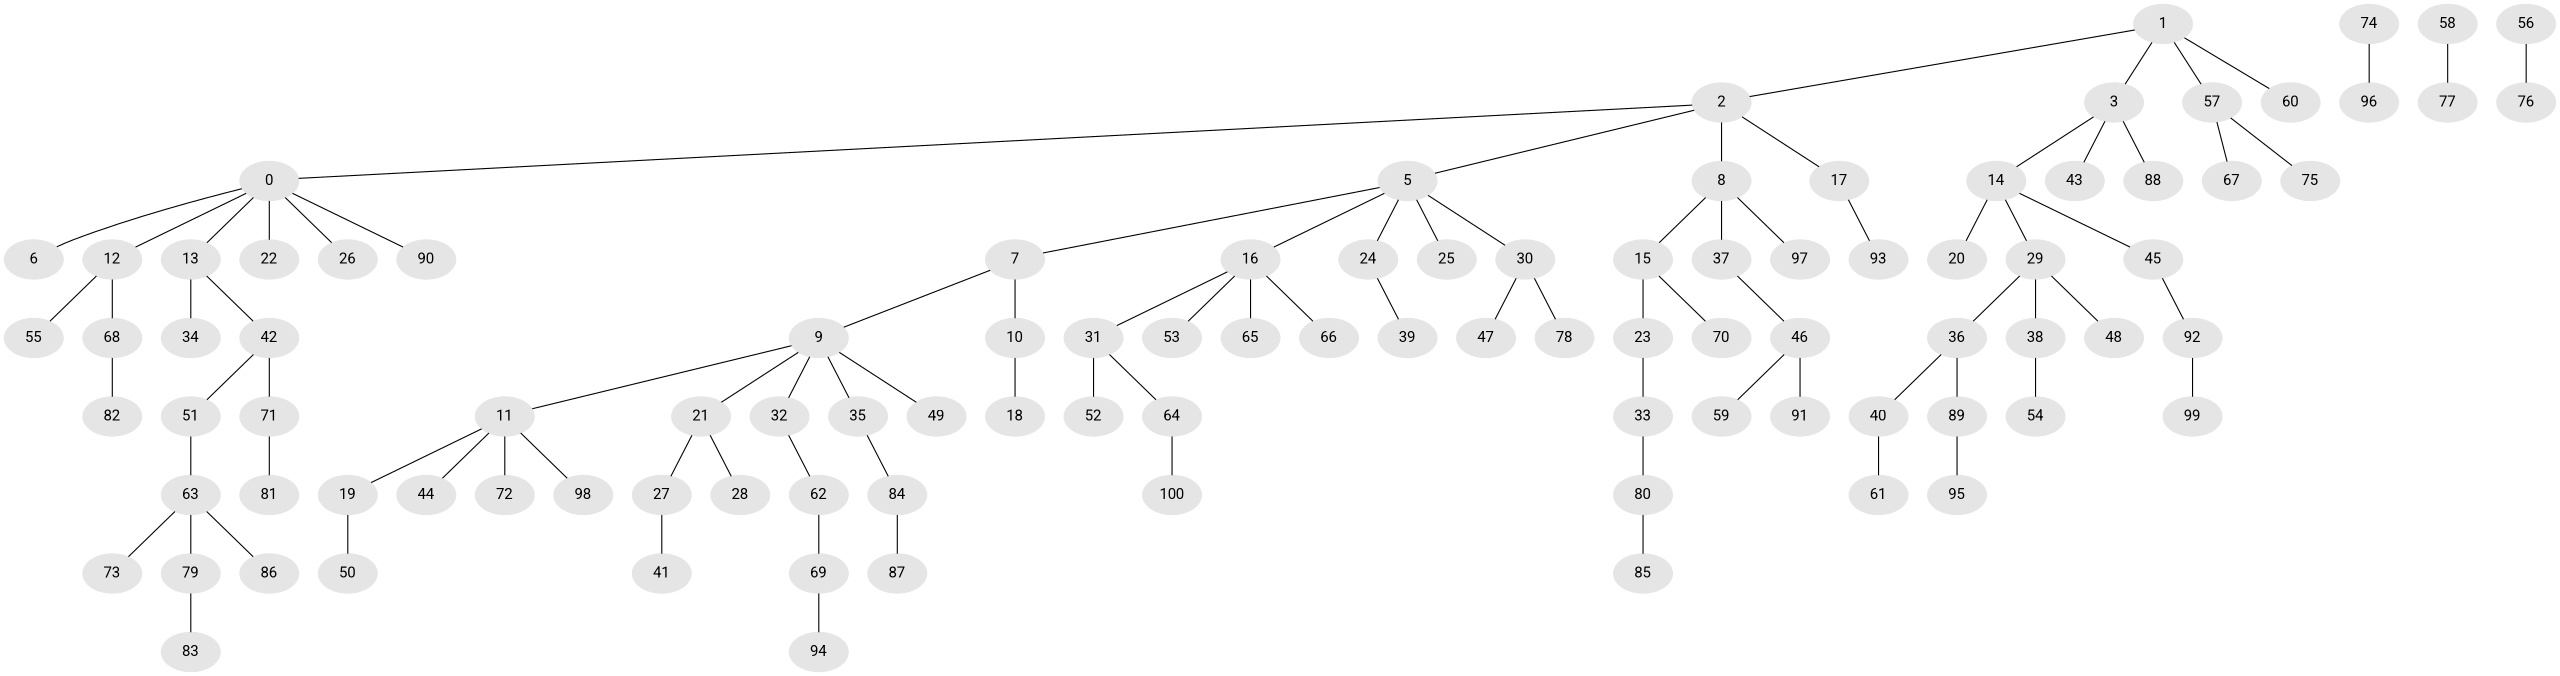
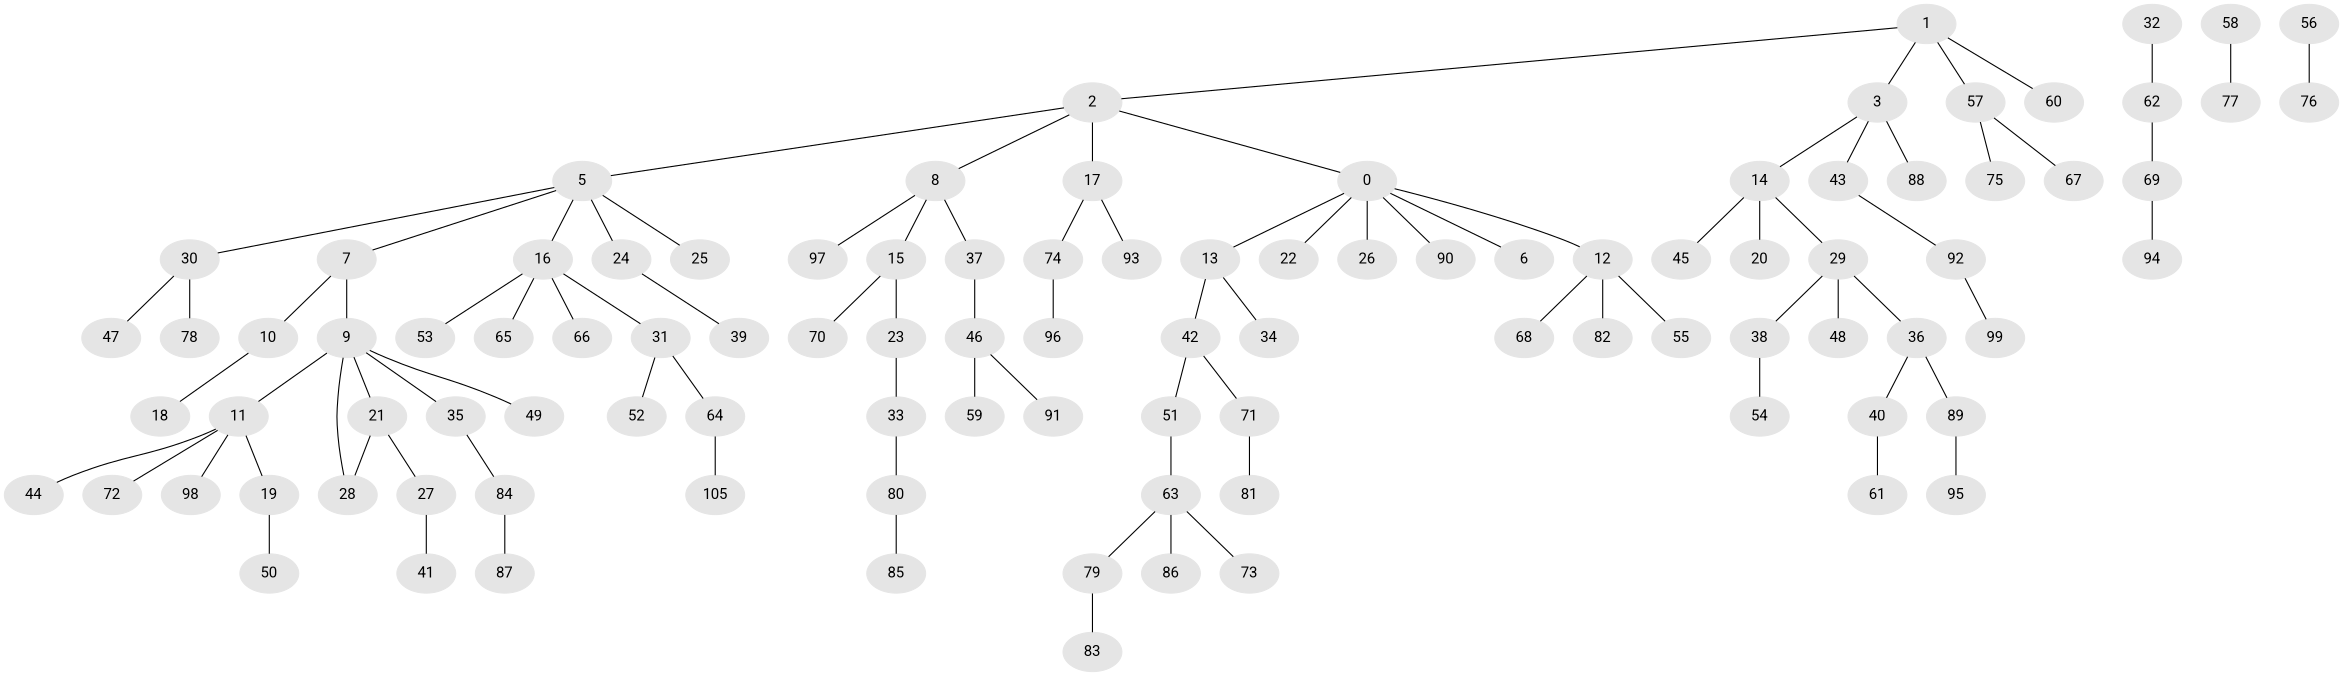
none -> (1073, 220)
(2173, 299) -> (1897, 220)
(112, 377) -> (1603, 299)
(799, 377) -> (337, 417)
(1172, 495) -> (715, 495)
